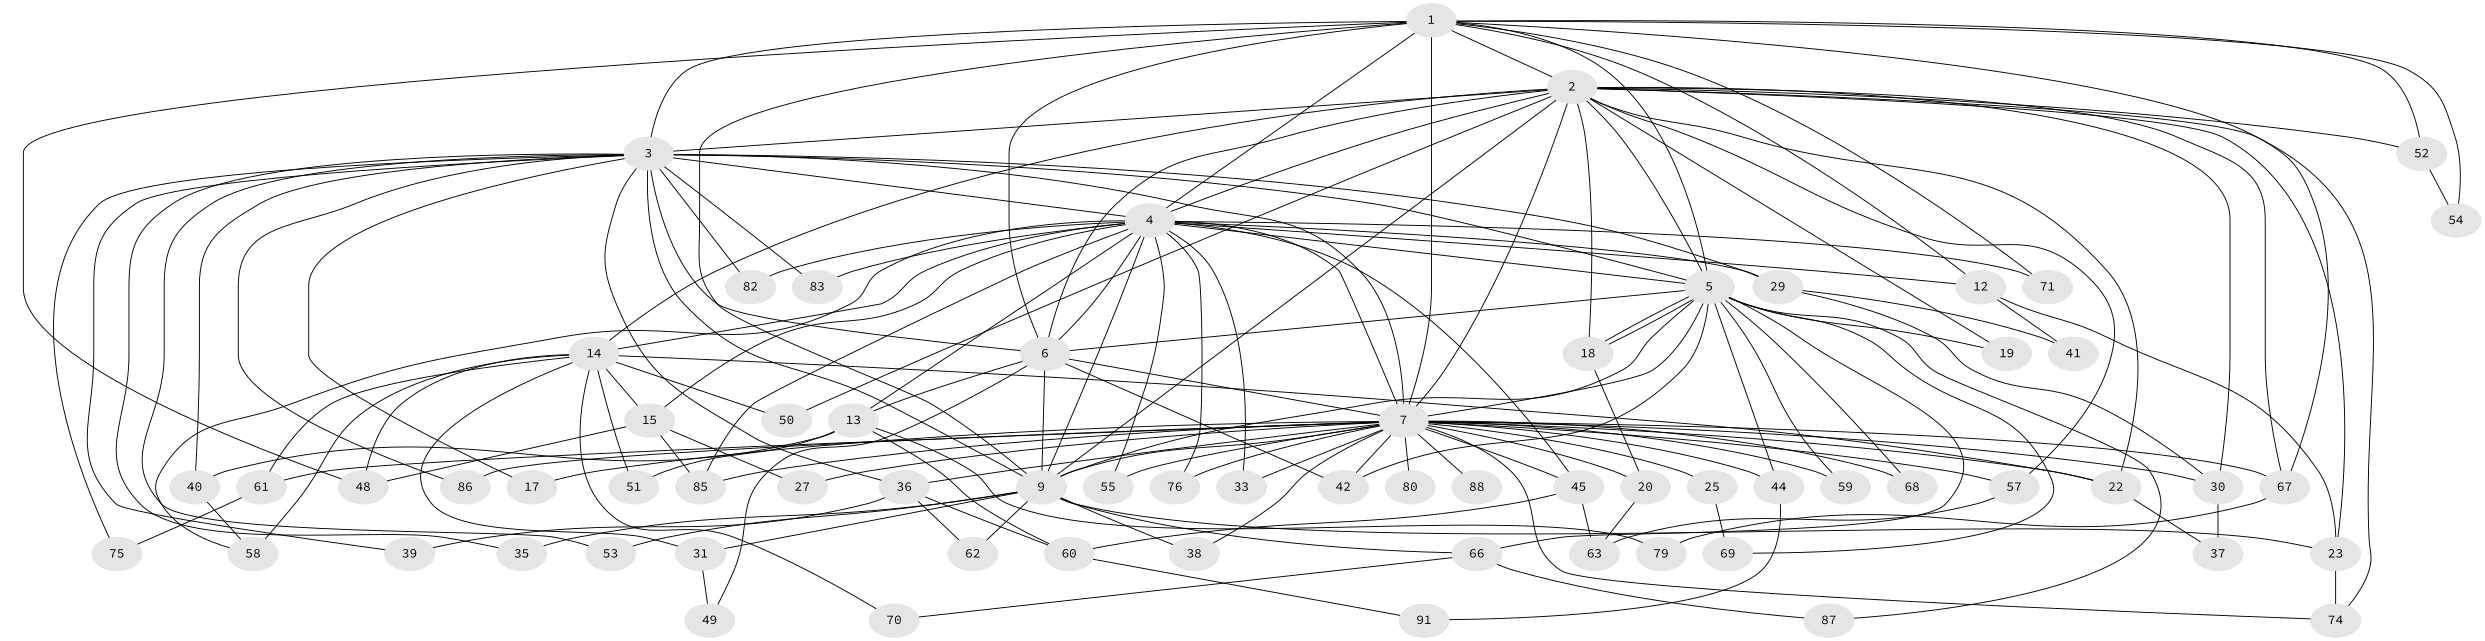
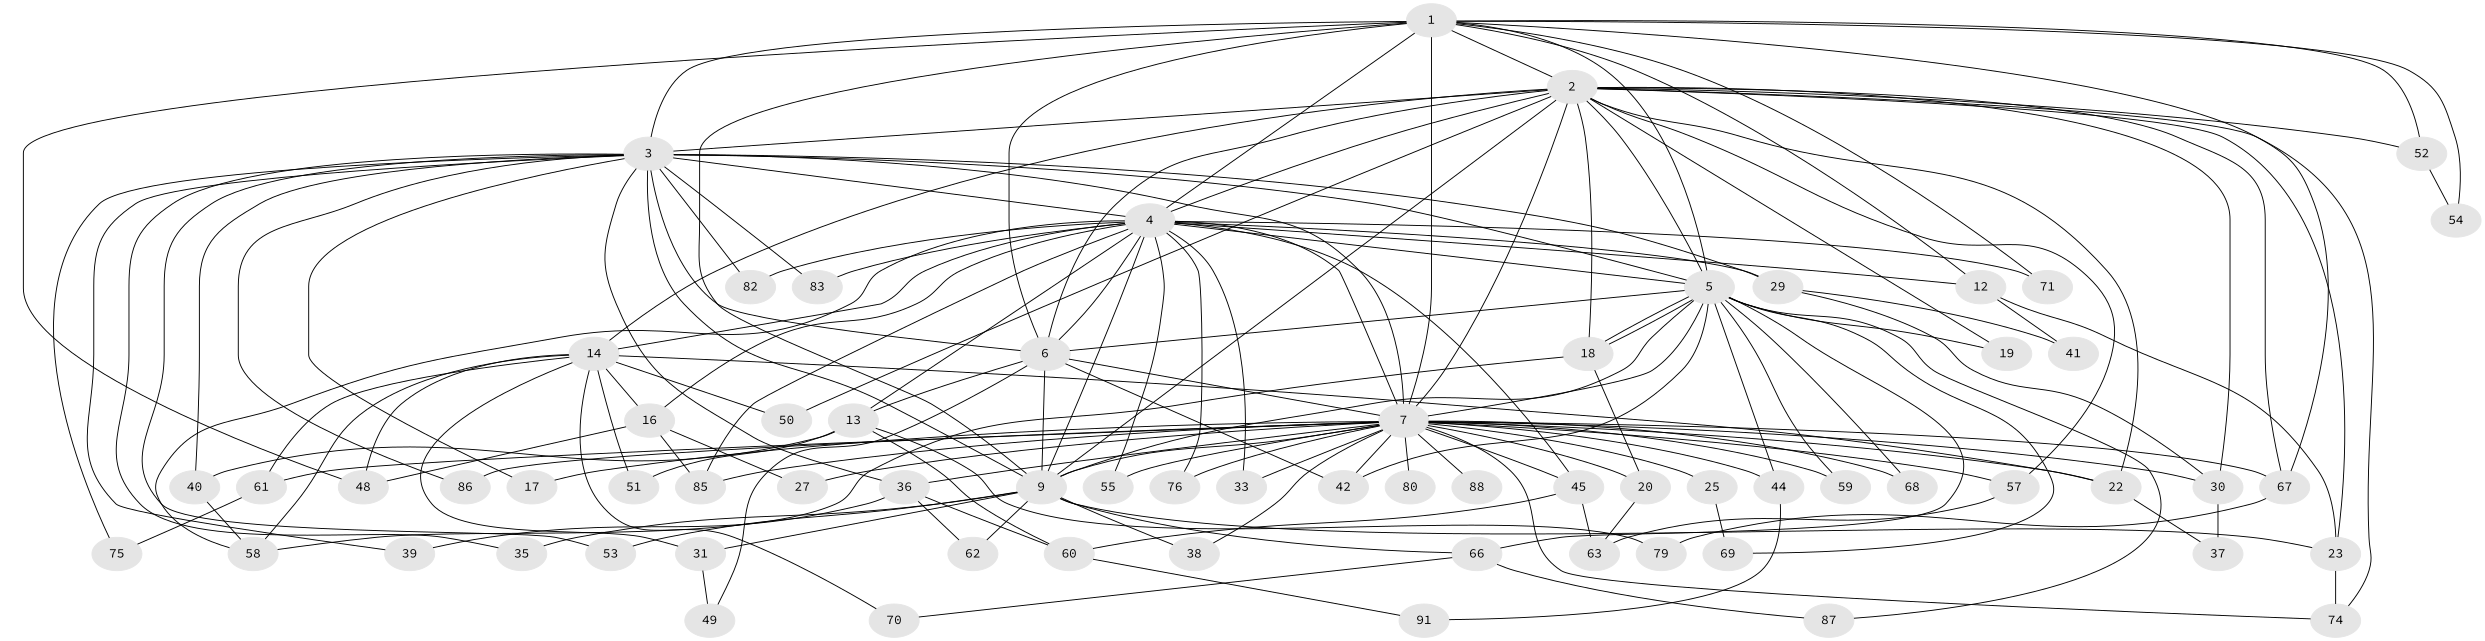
(650, 421) -> (650, 421)
none -> (857, 483)
